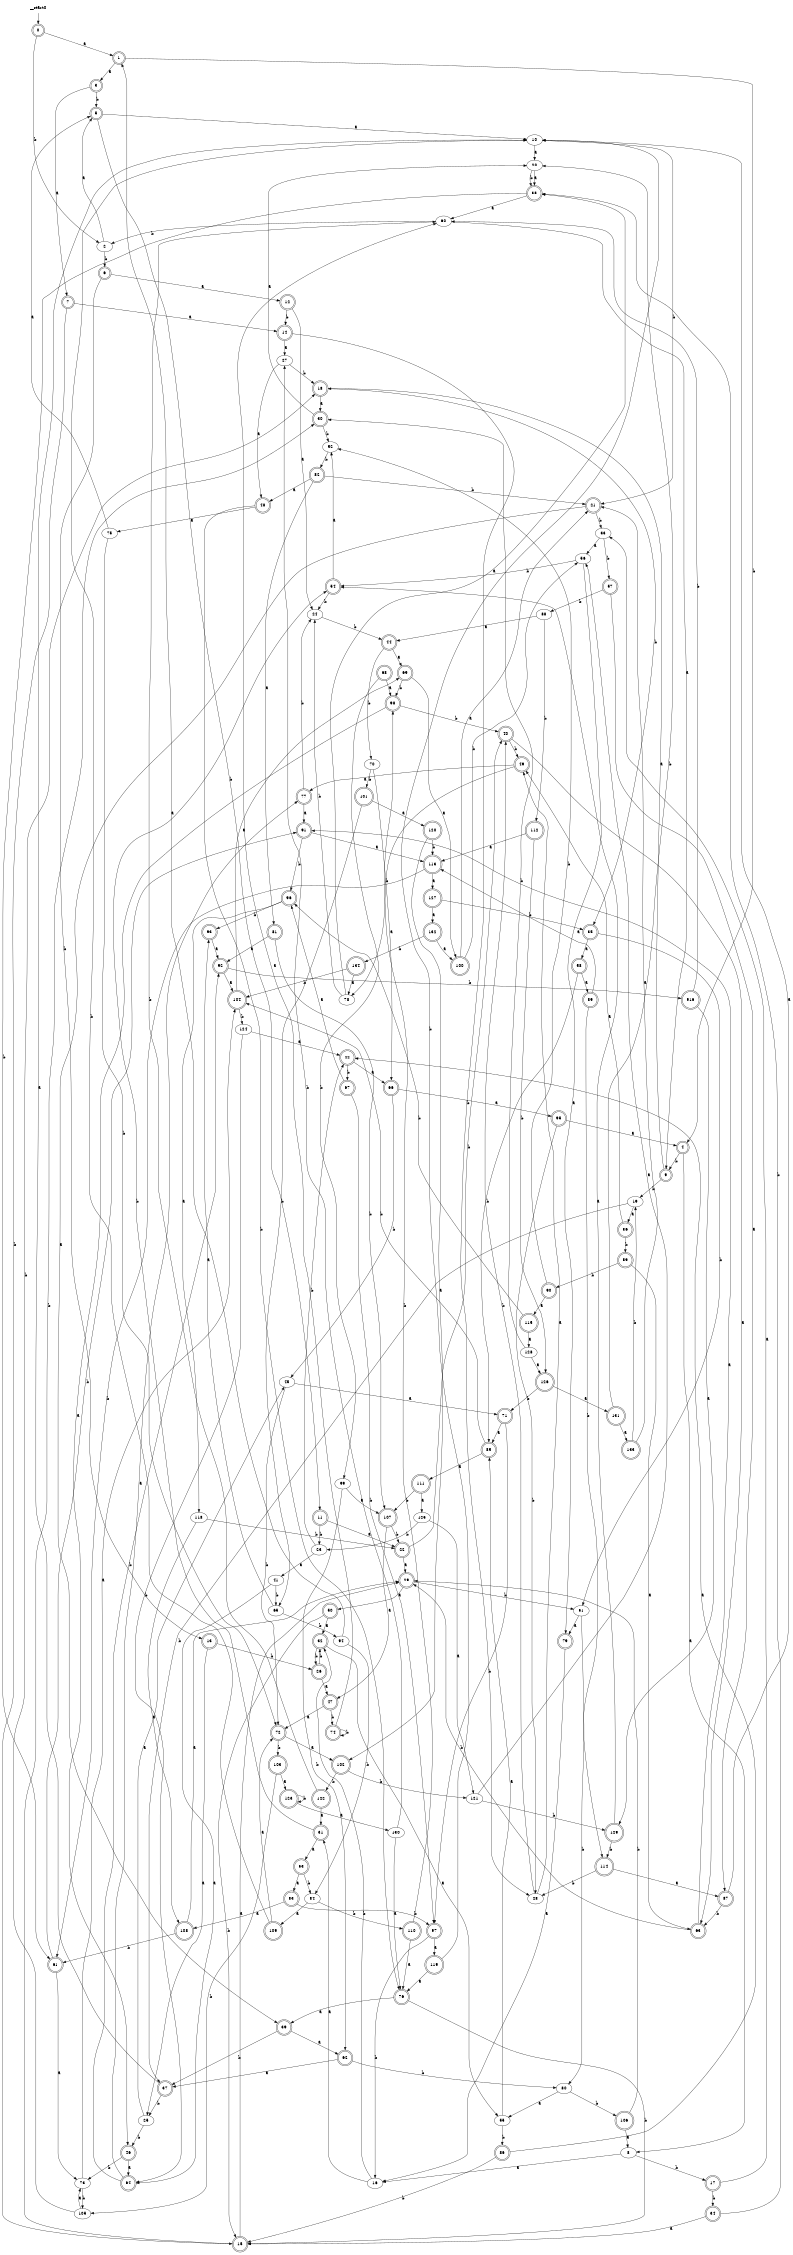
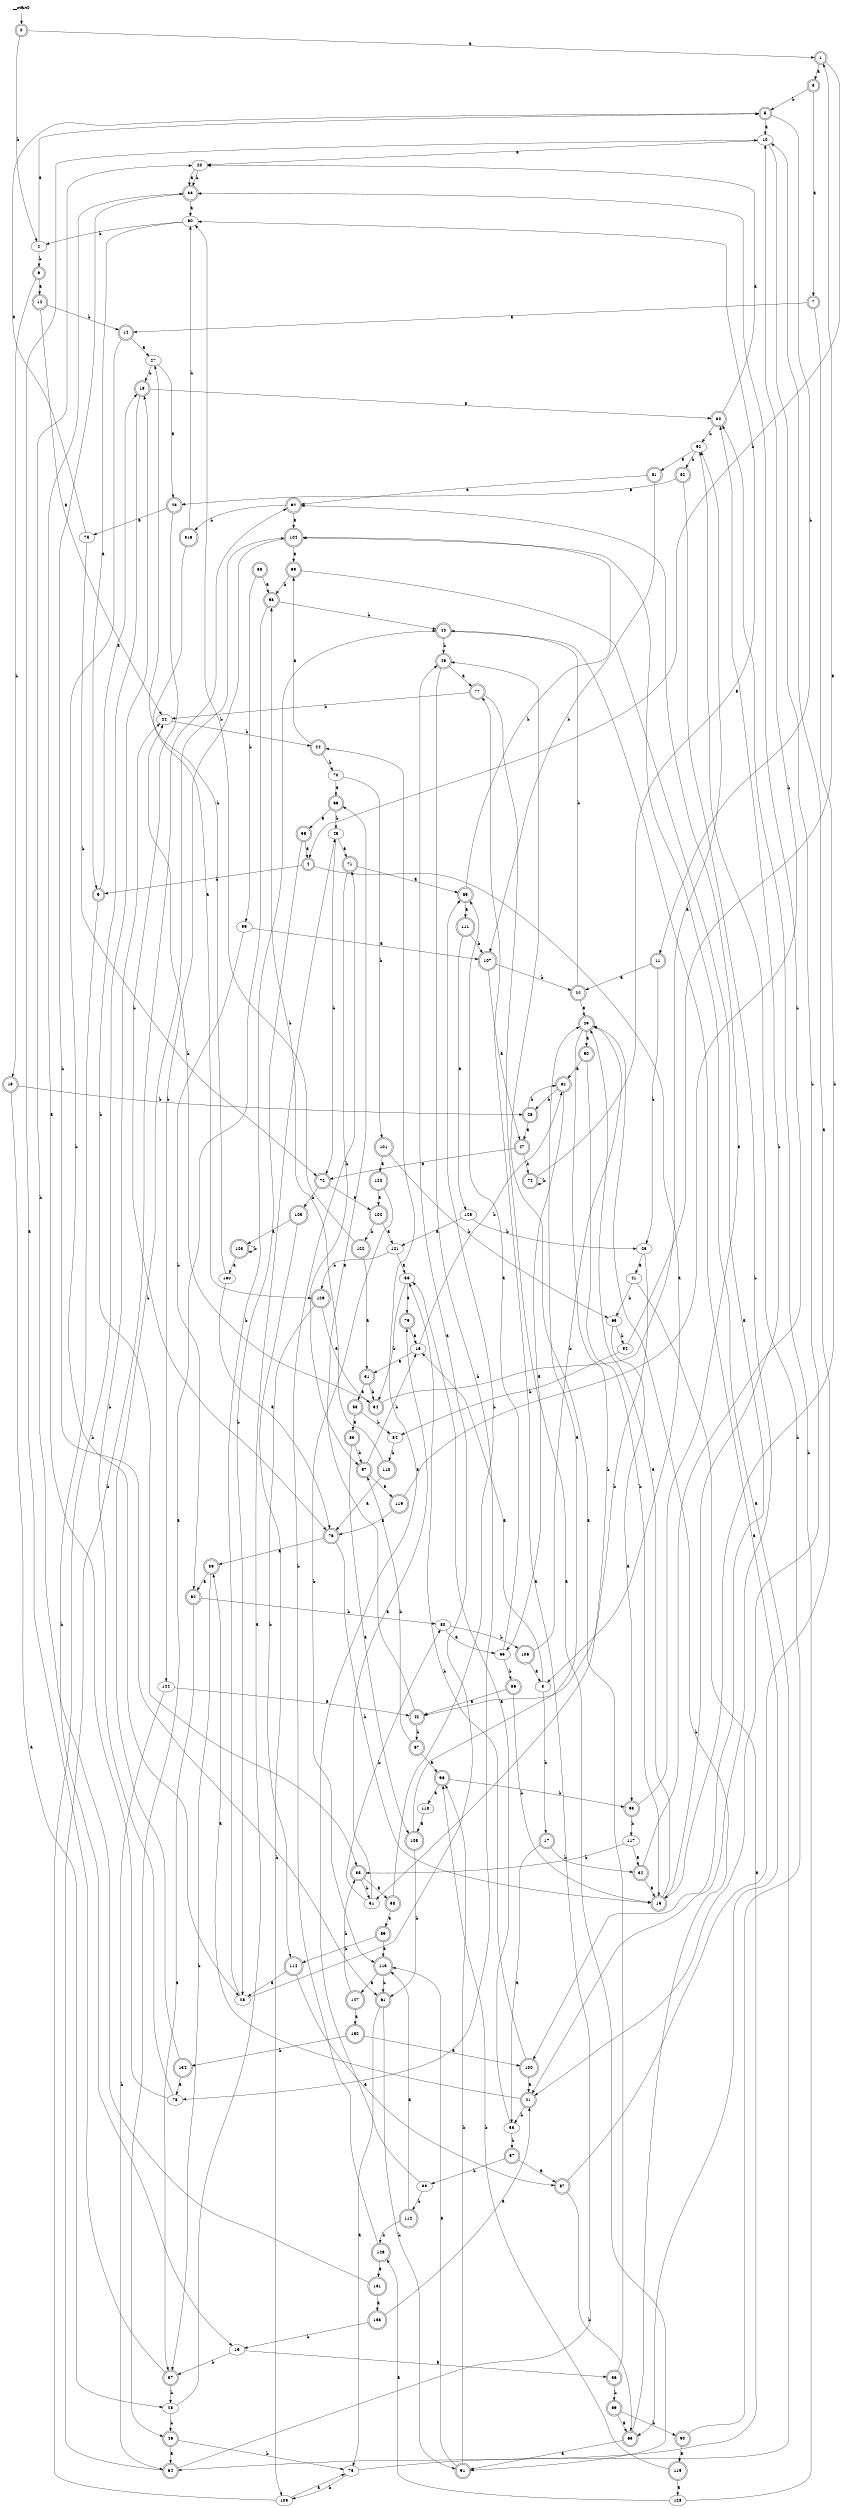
(266, 697) -> (678, 460)
(299, 1534) -> none
(381, 1782) -> (389, 1232)
none -> (631, 1841)
(573, 1884) -> (272, 1983)
(273, 1931) -> none
